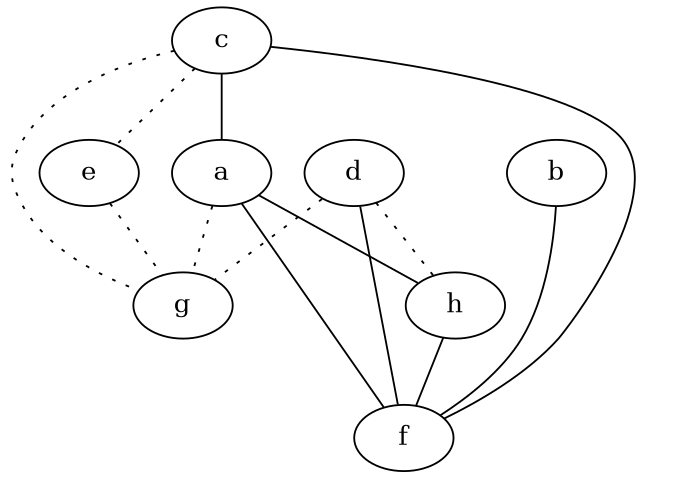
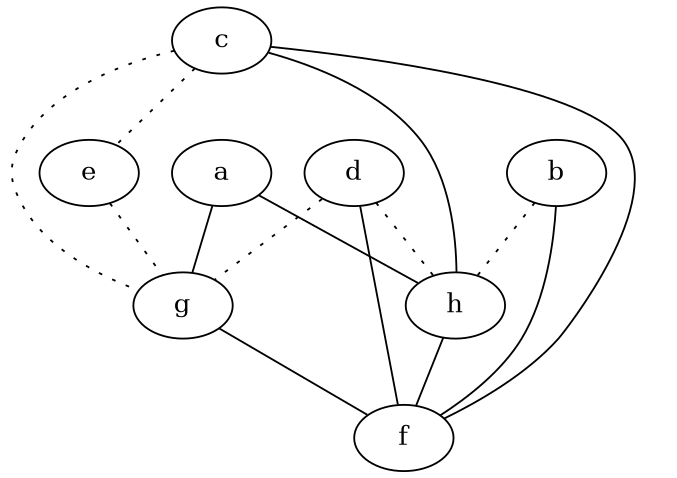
(222, 107) -> (407, 126)
(202, 239) -> (202, 239)
none -> (506, 239)
(313, 305) -> (293, 372)
